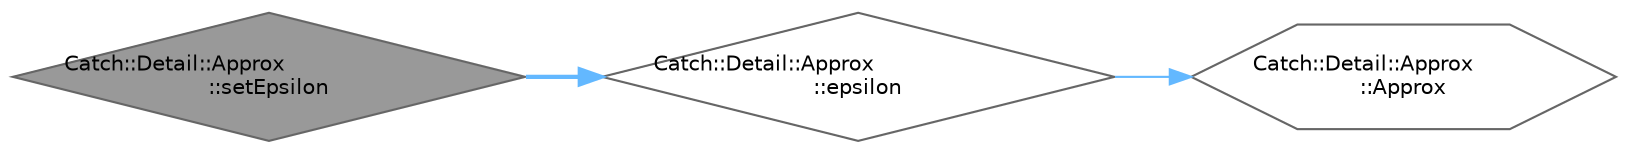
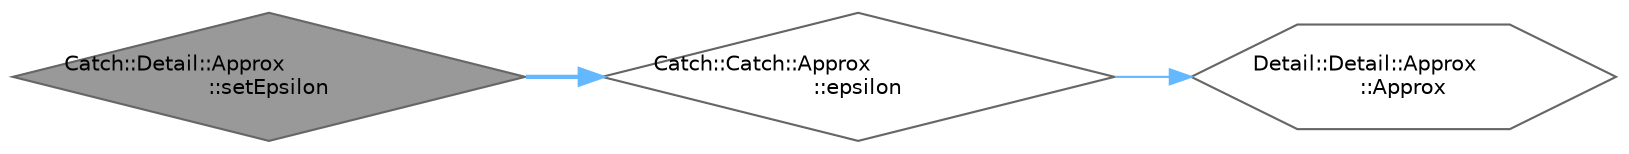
(858, 77) -> (858, 77)
(1404, 77) -> (1404, 77)
